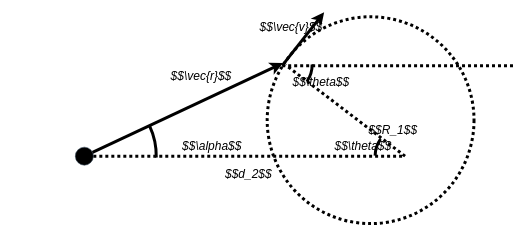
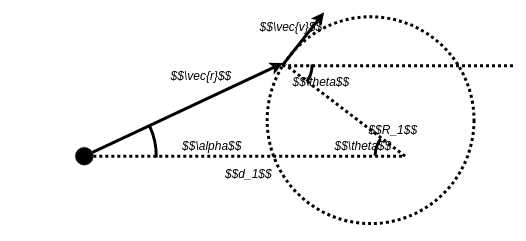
(249, 174) -> (249, 174)
